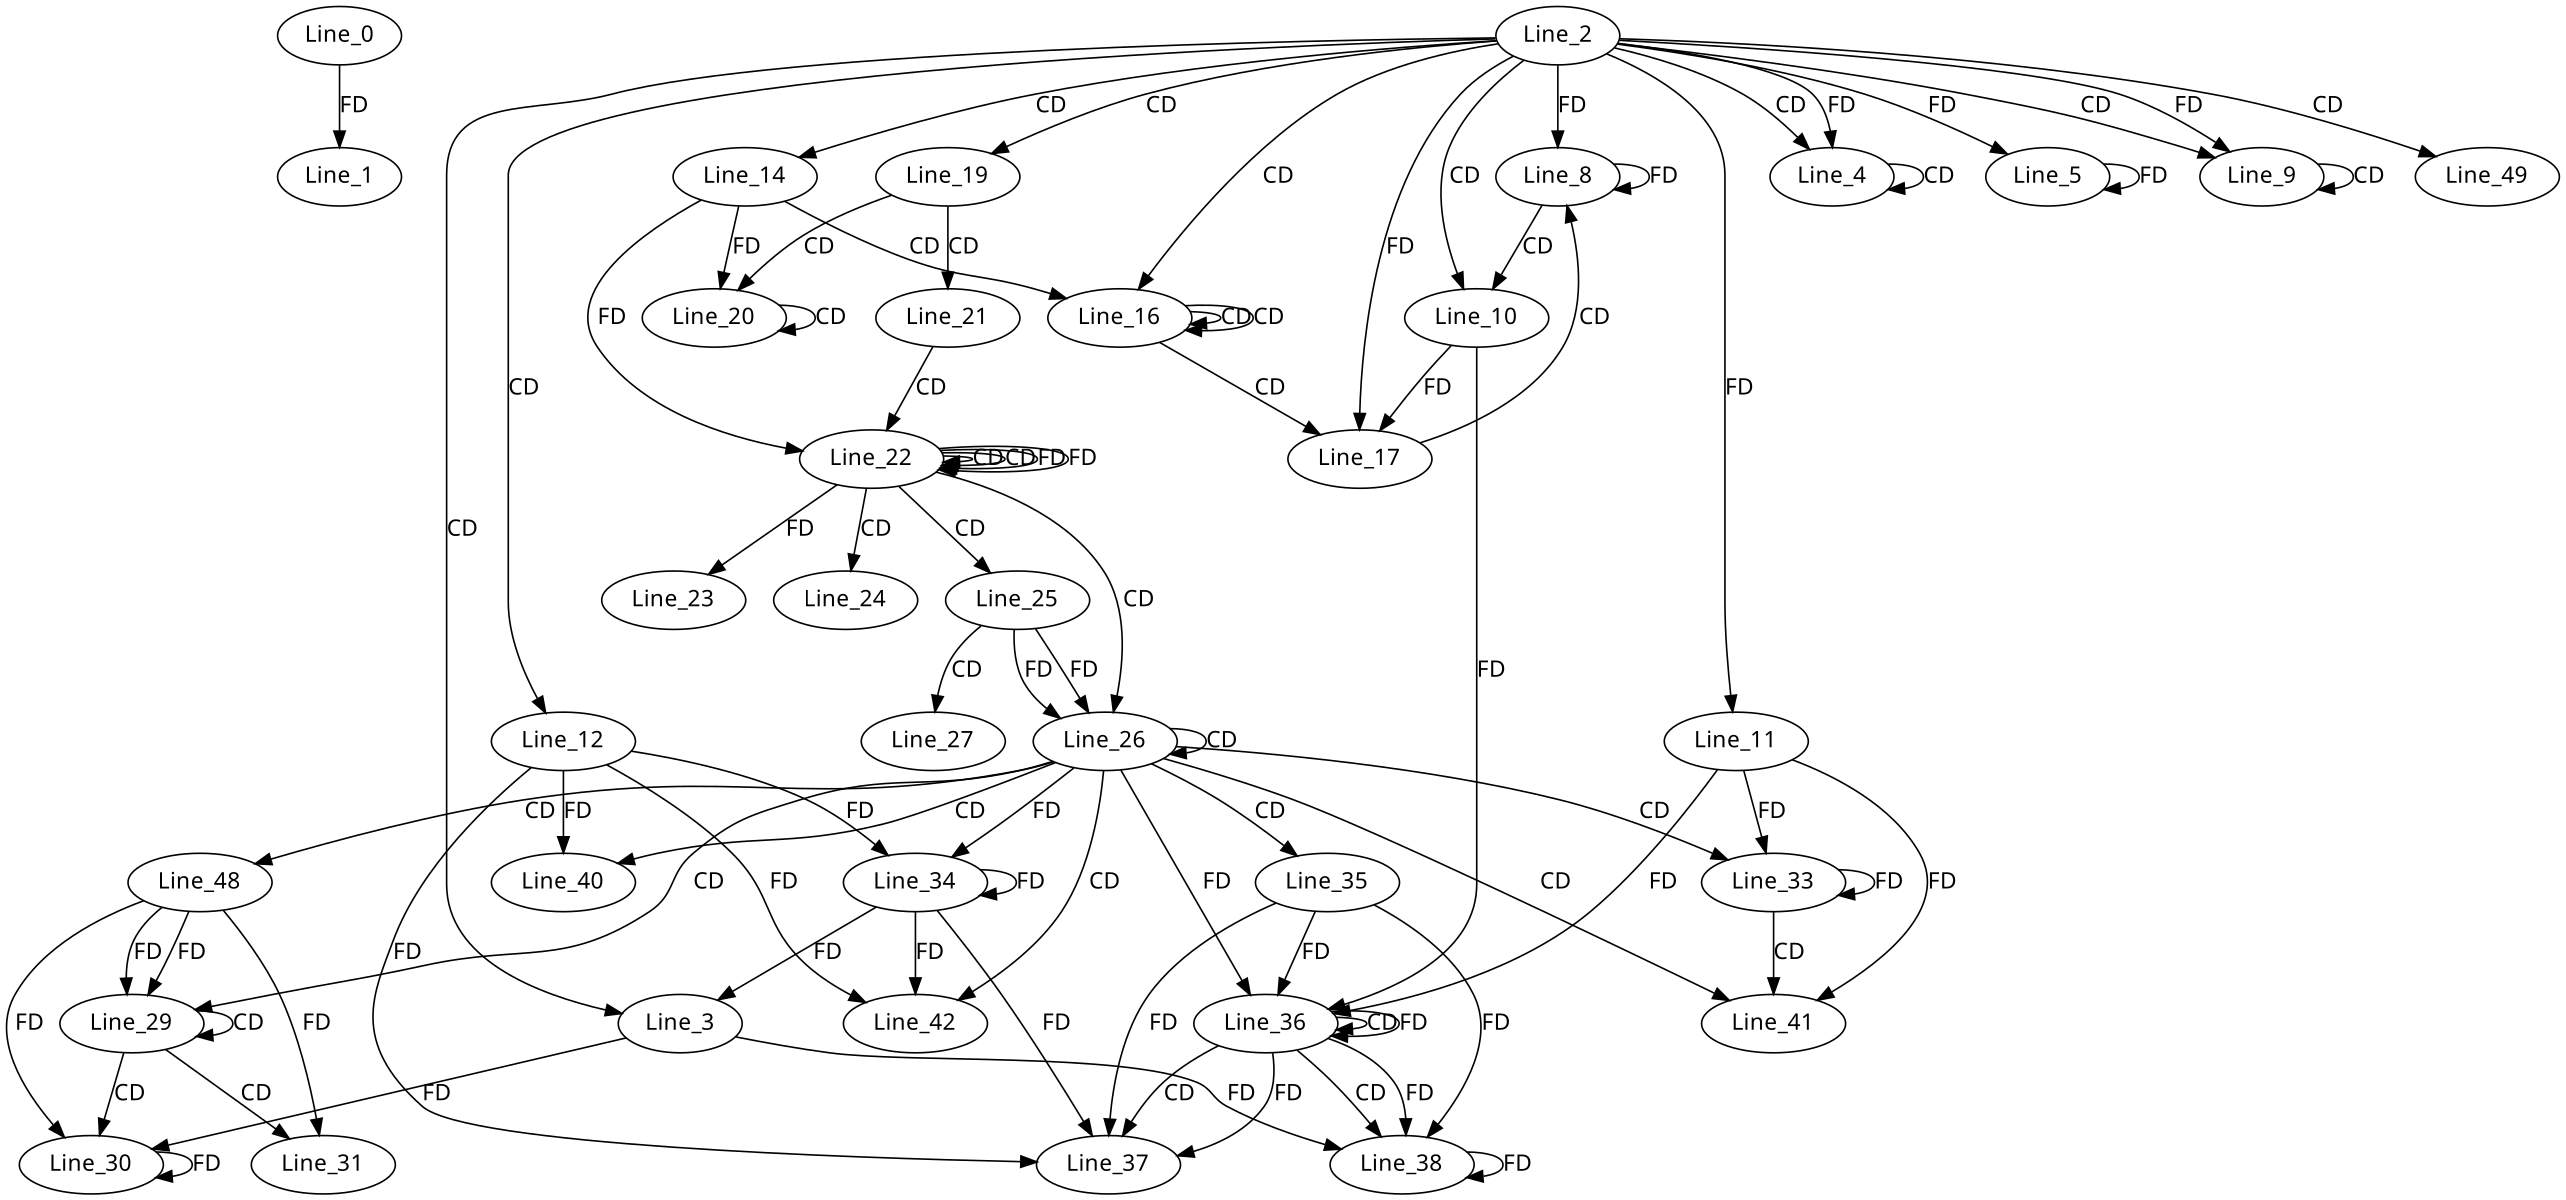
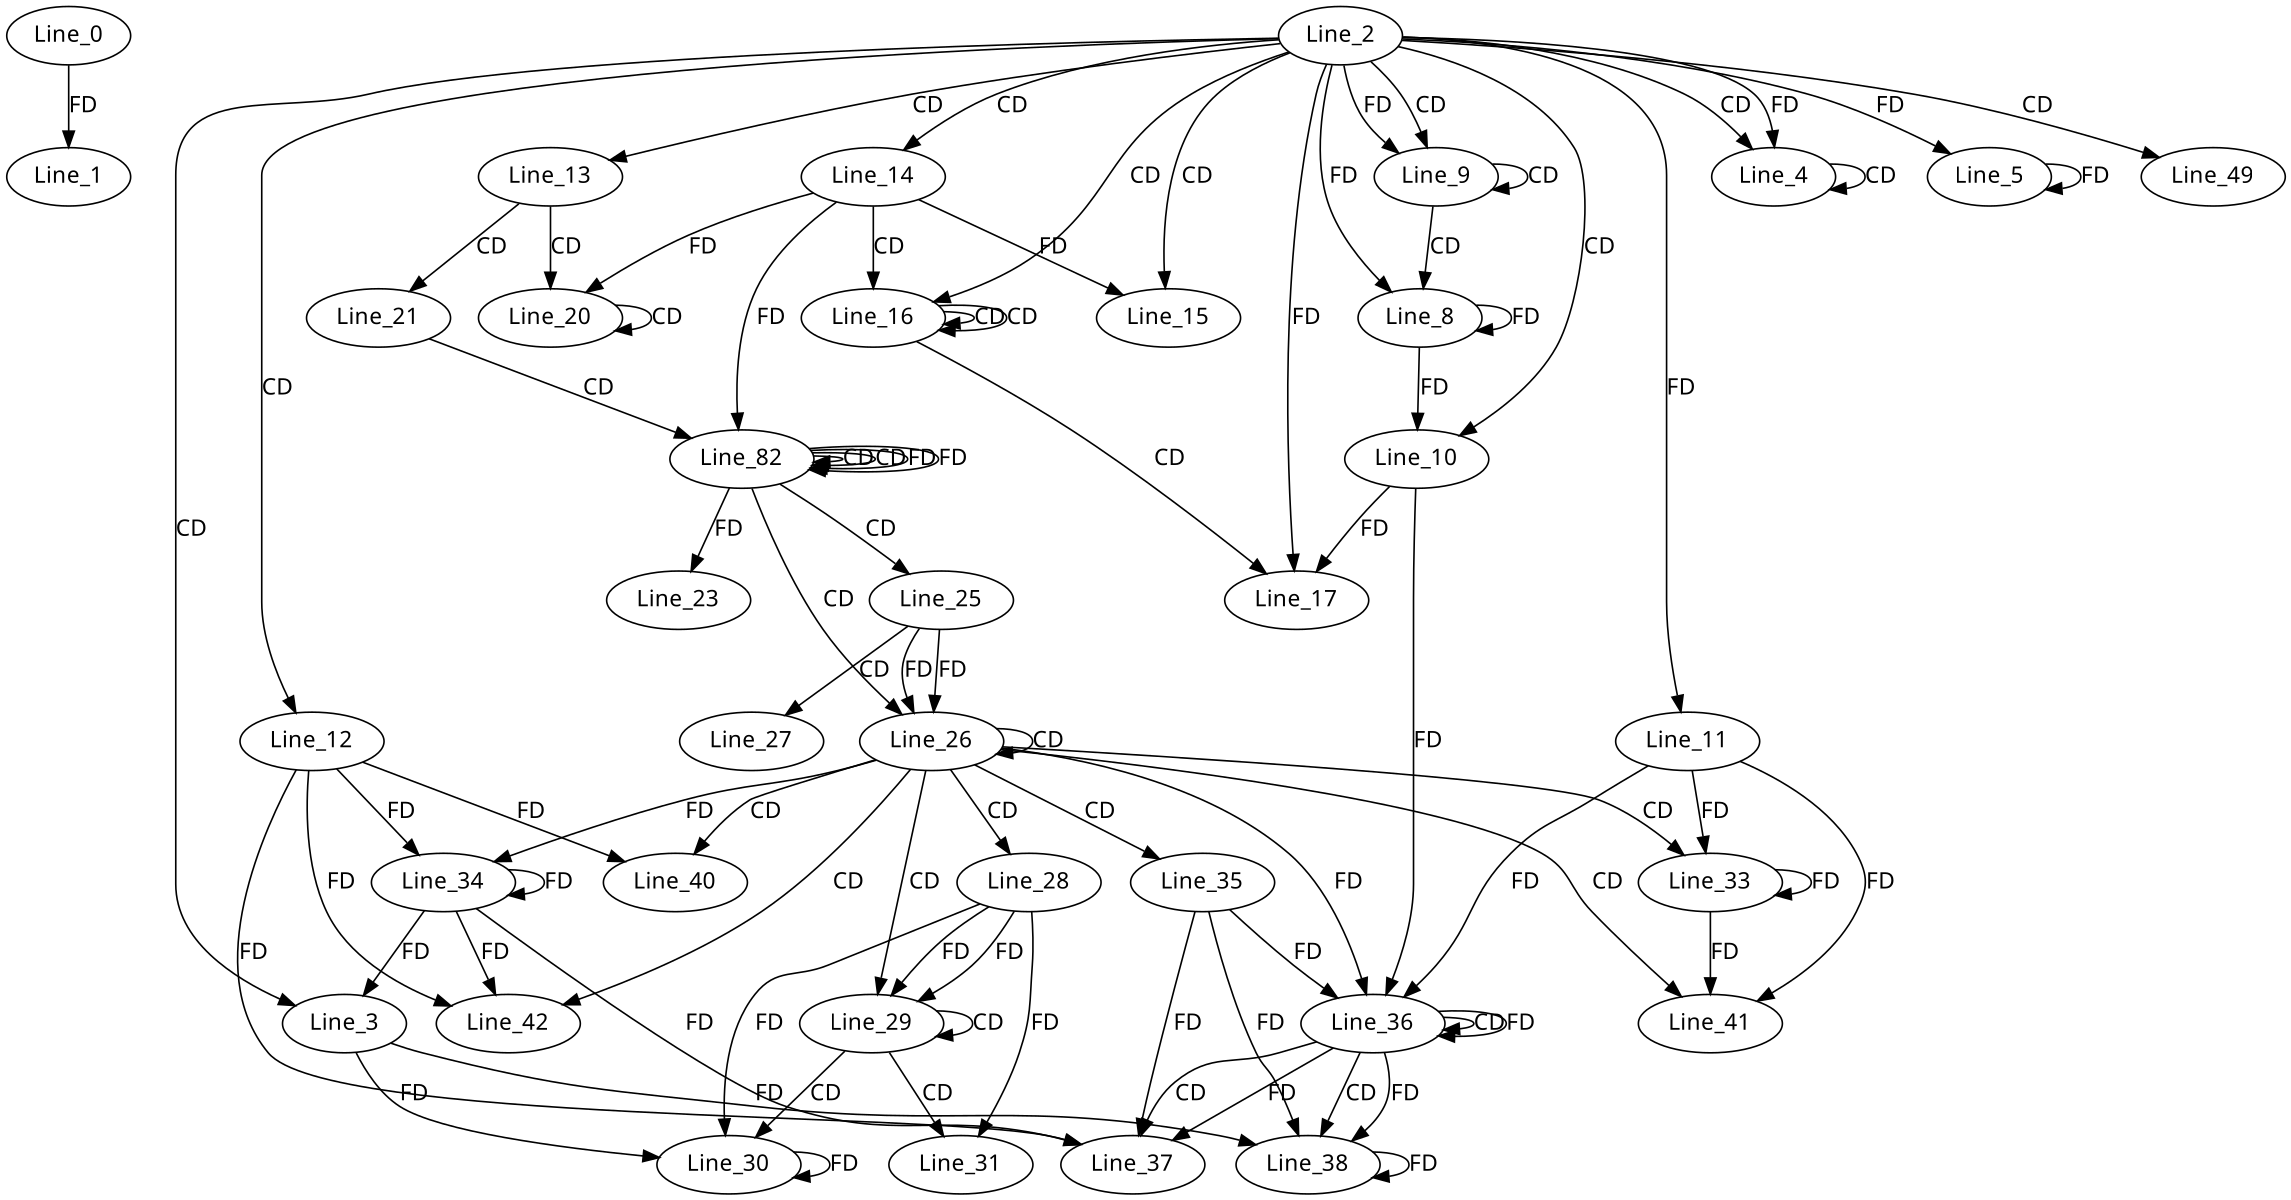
(948, 177) -> (551, 177)
(1538, 247) -> (1435, 389)
none -> (1169, 318)
(1549, 366) -> (1429, 239)
(872, 459) -> (742, 459)
(846, 600) -> none
(200, 882) -> (1029, 882)
(1790, 953) -> (1726, 953)
